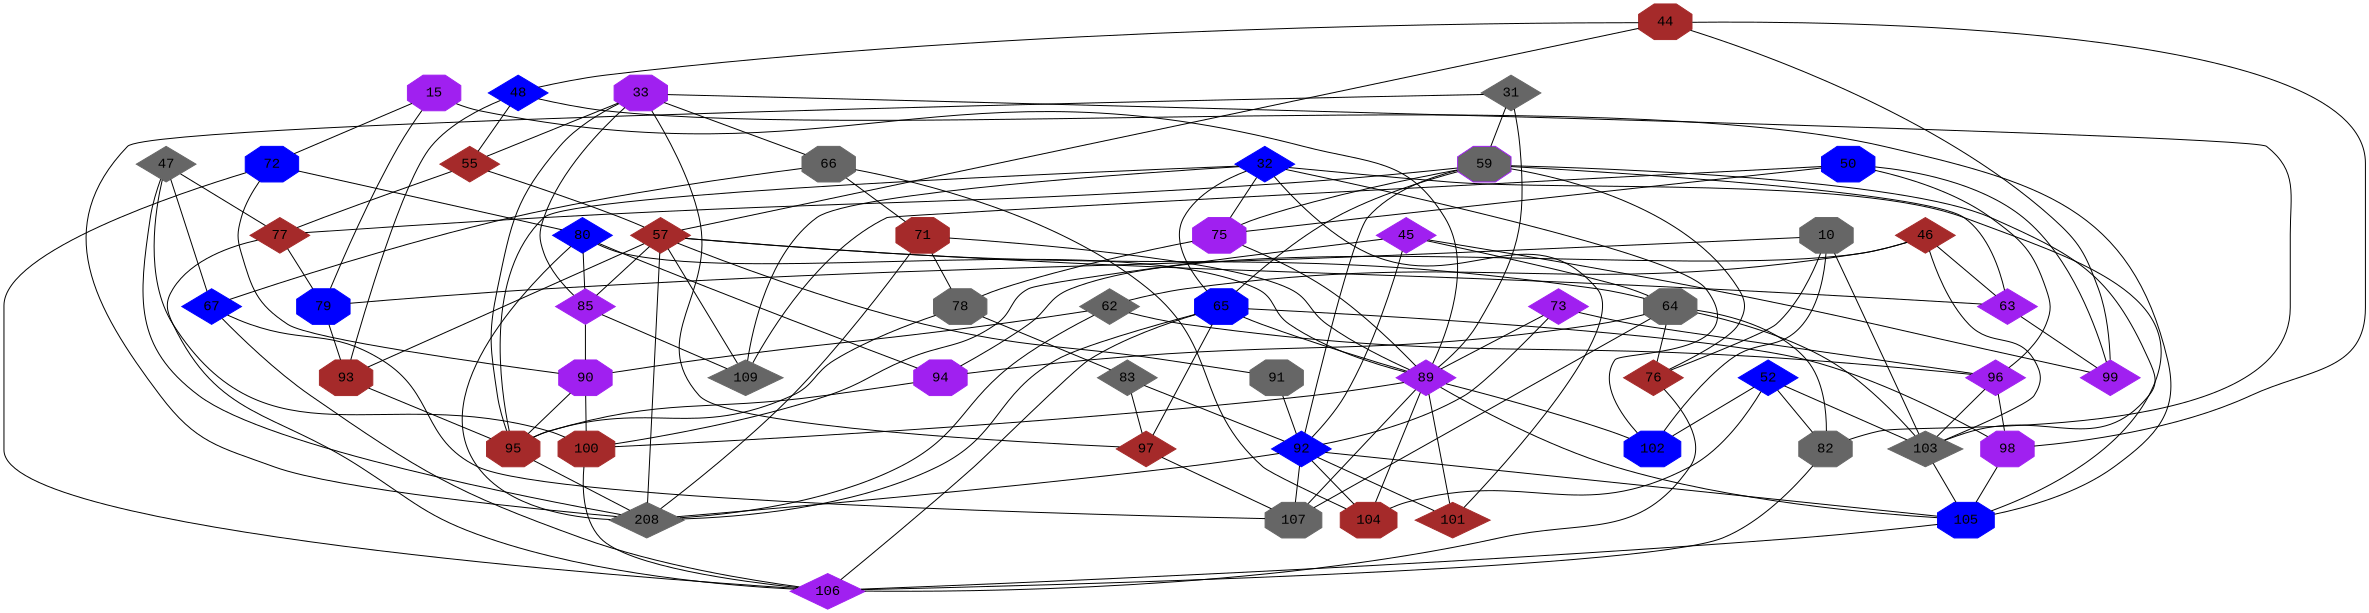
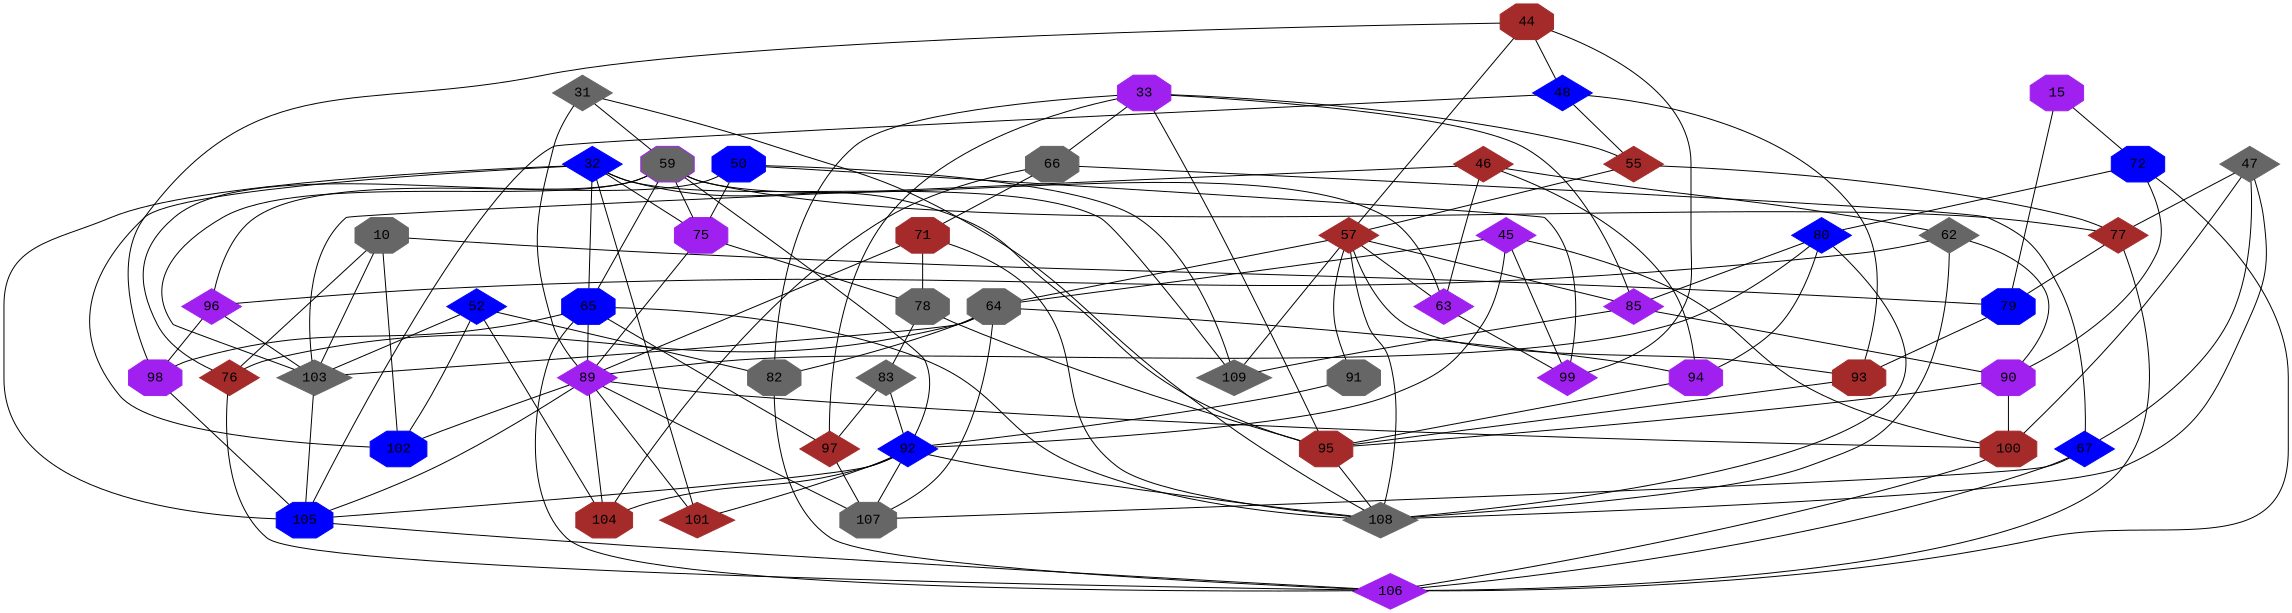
(1038, 113) -> none
(1558, 307) -> none
(647, 520) -> (1380, 520)
